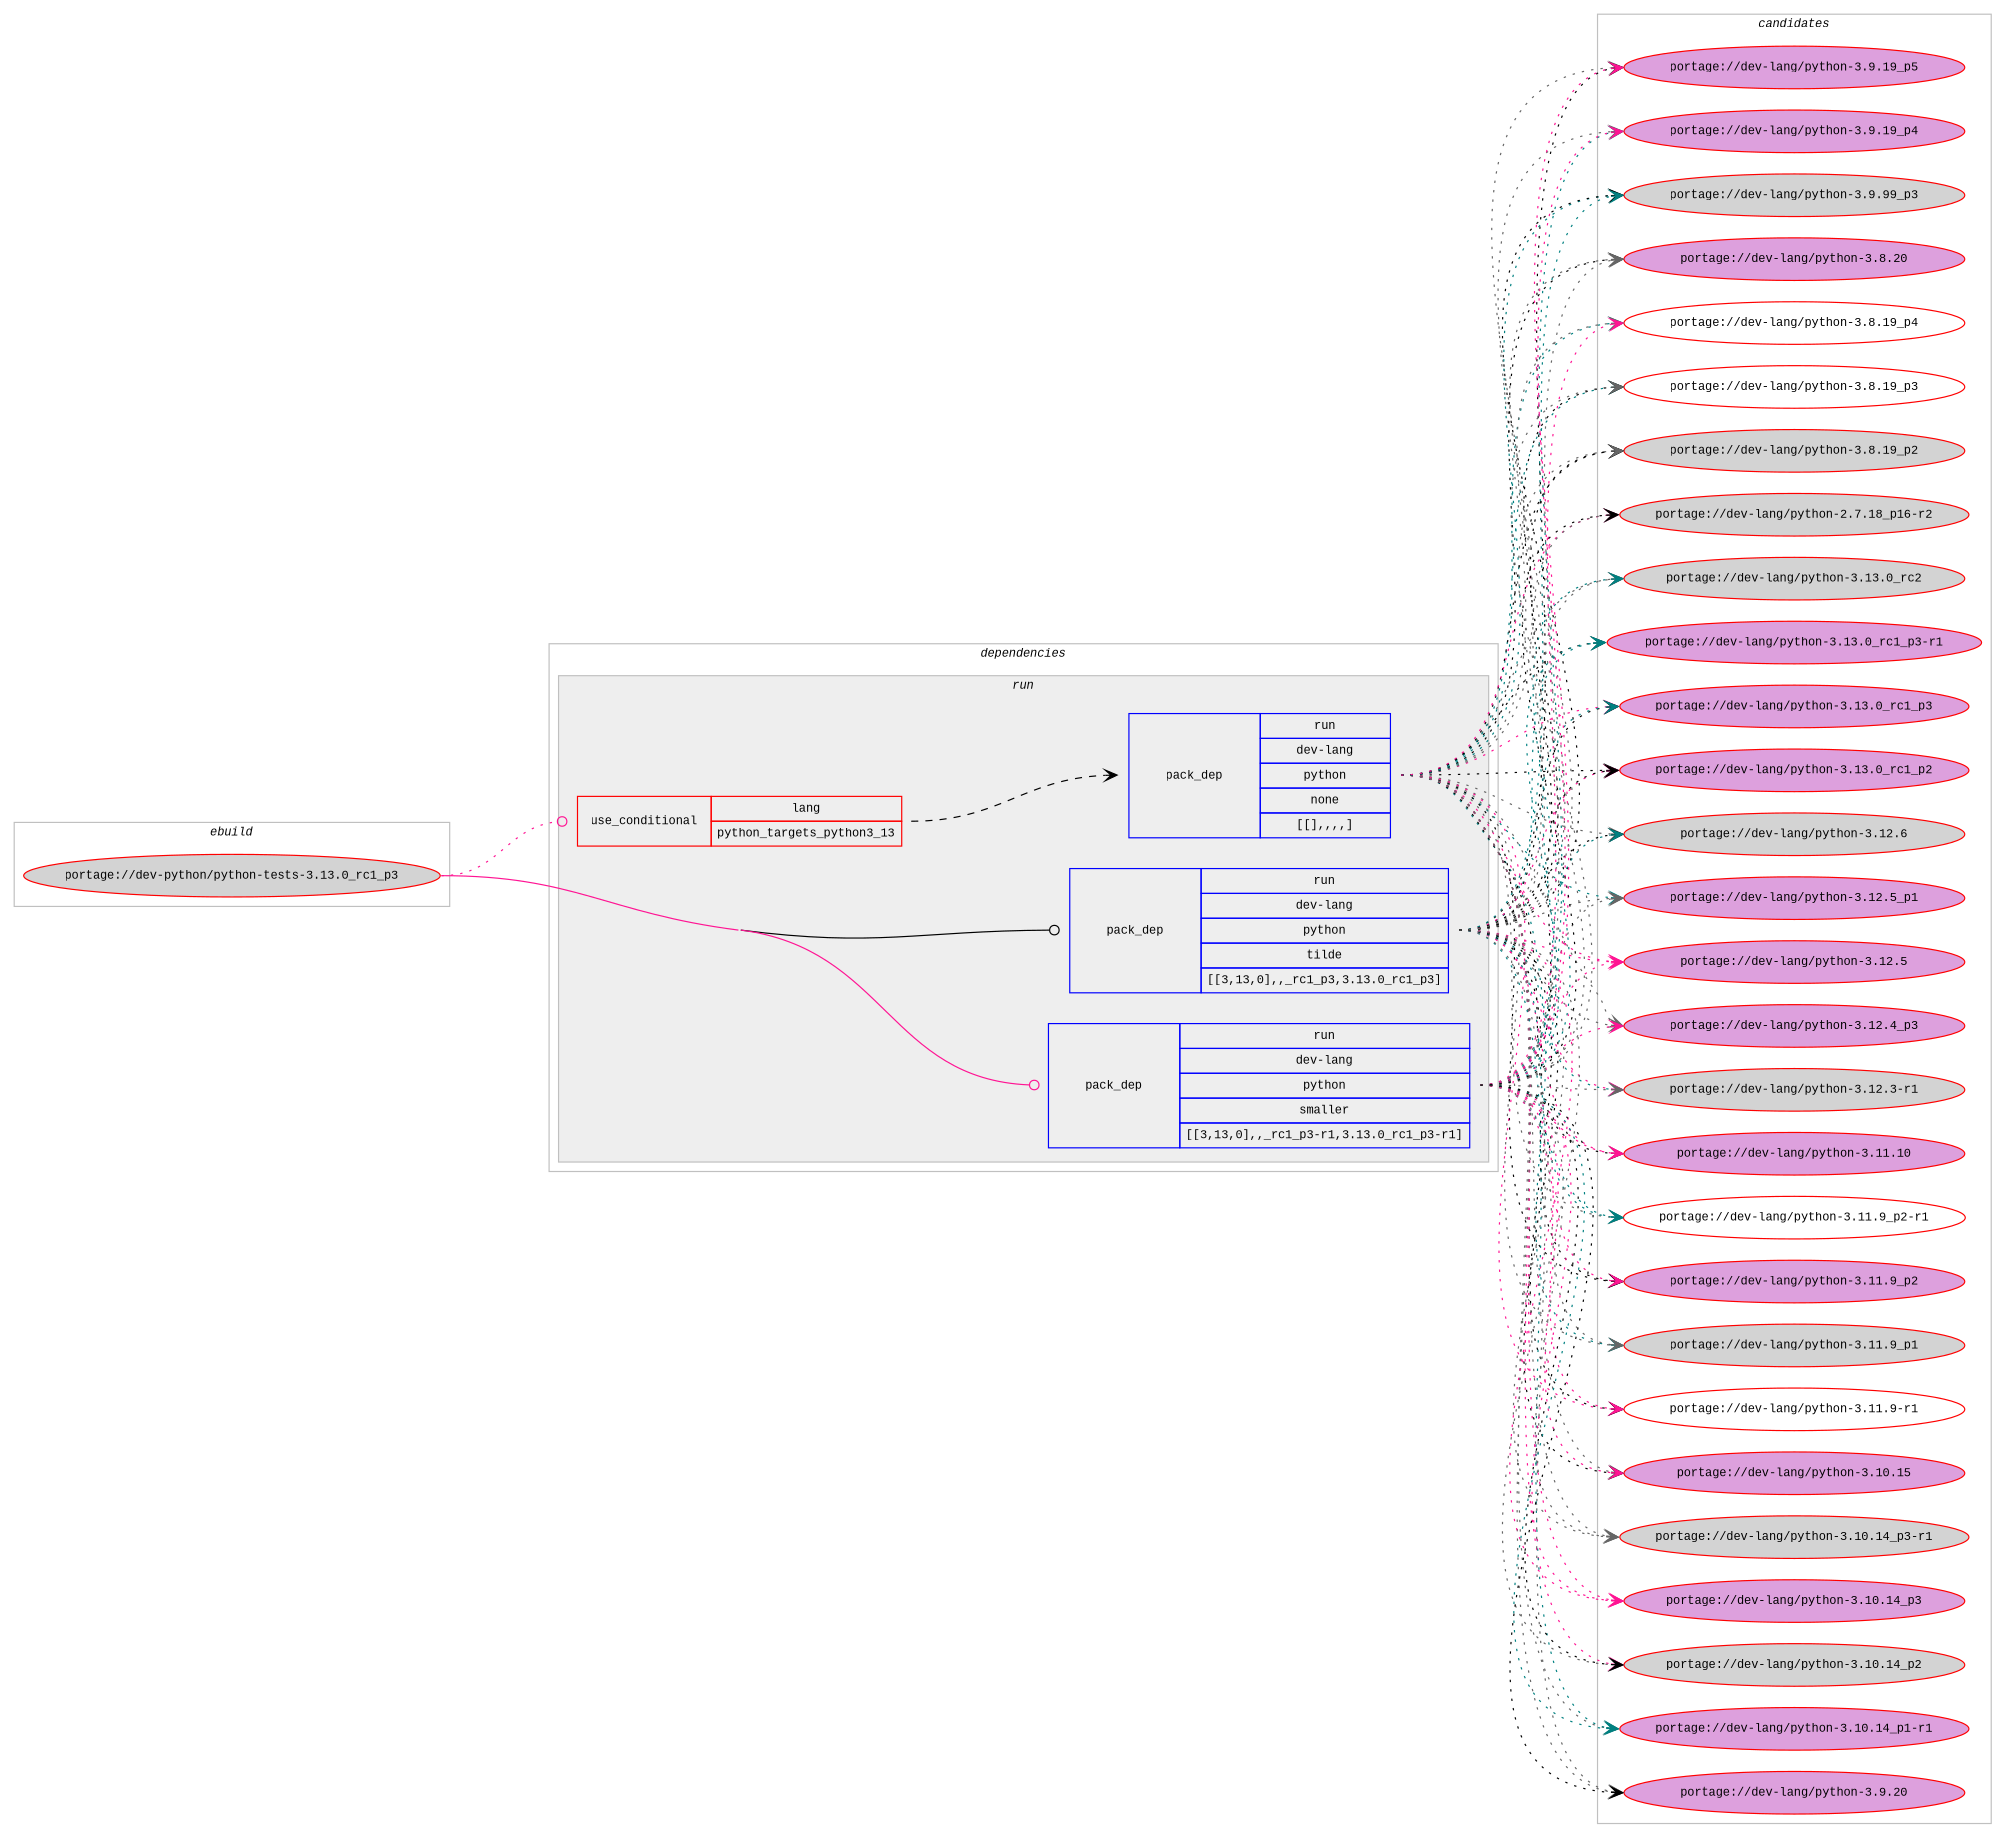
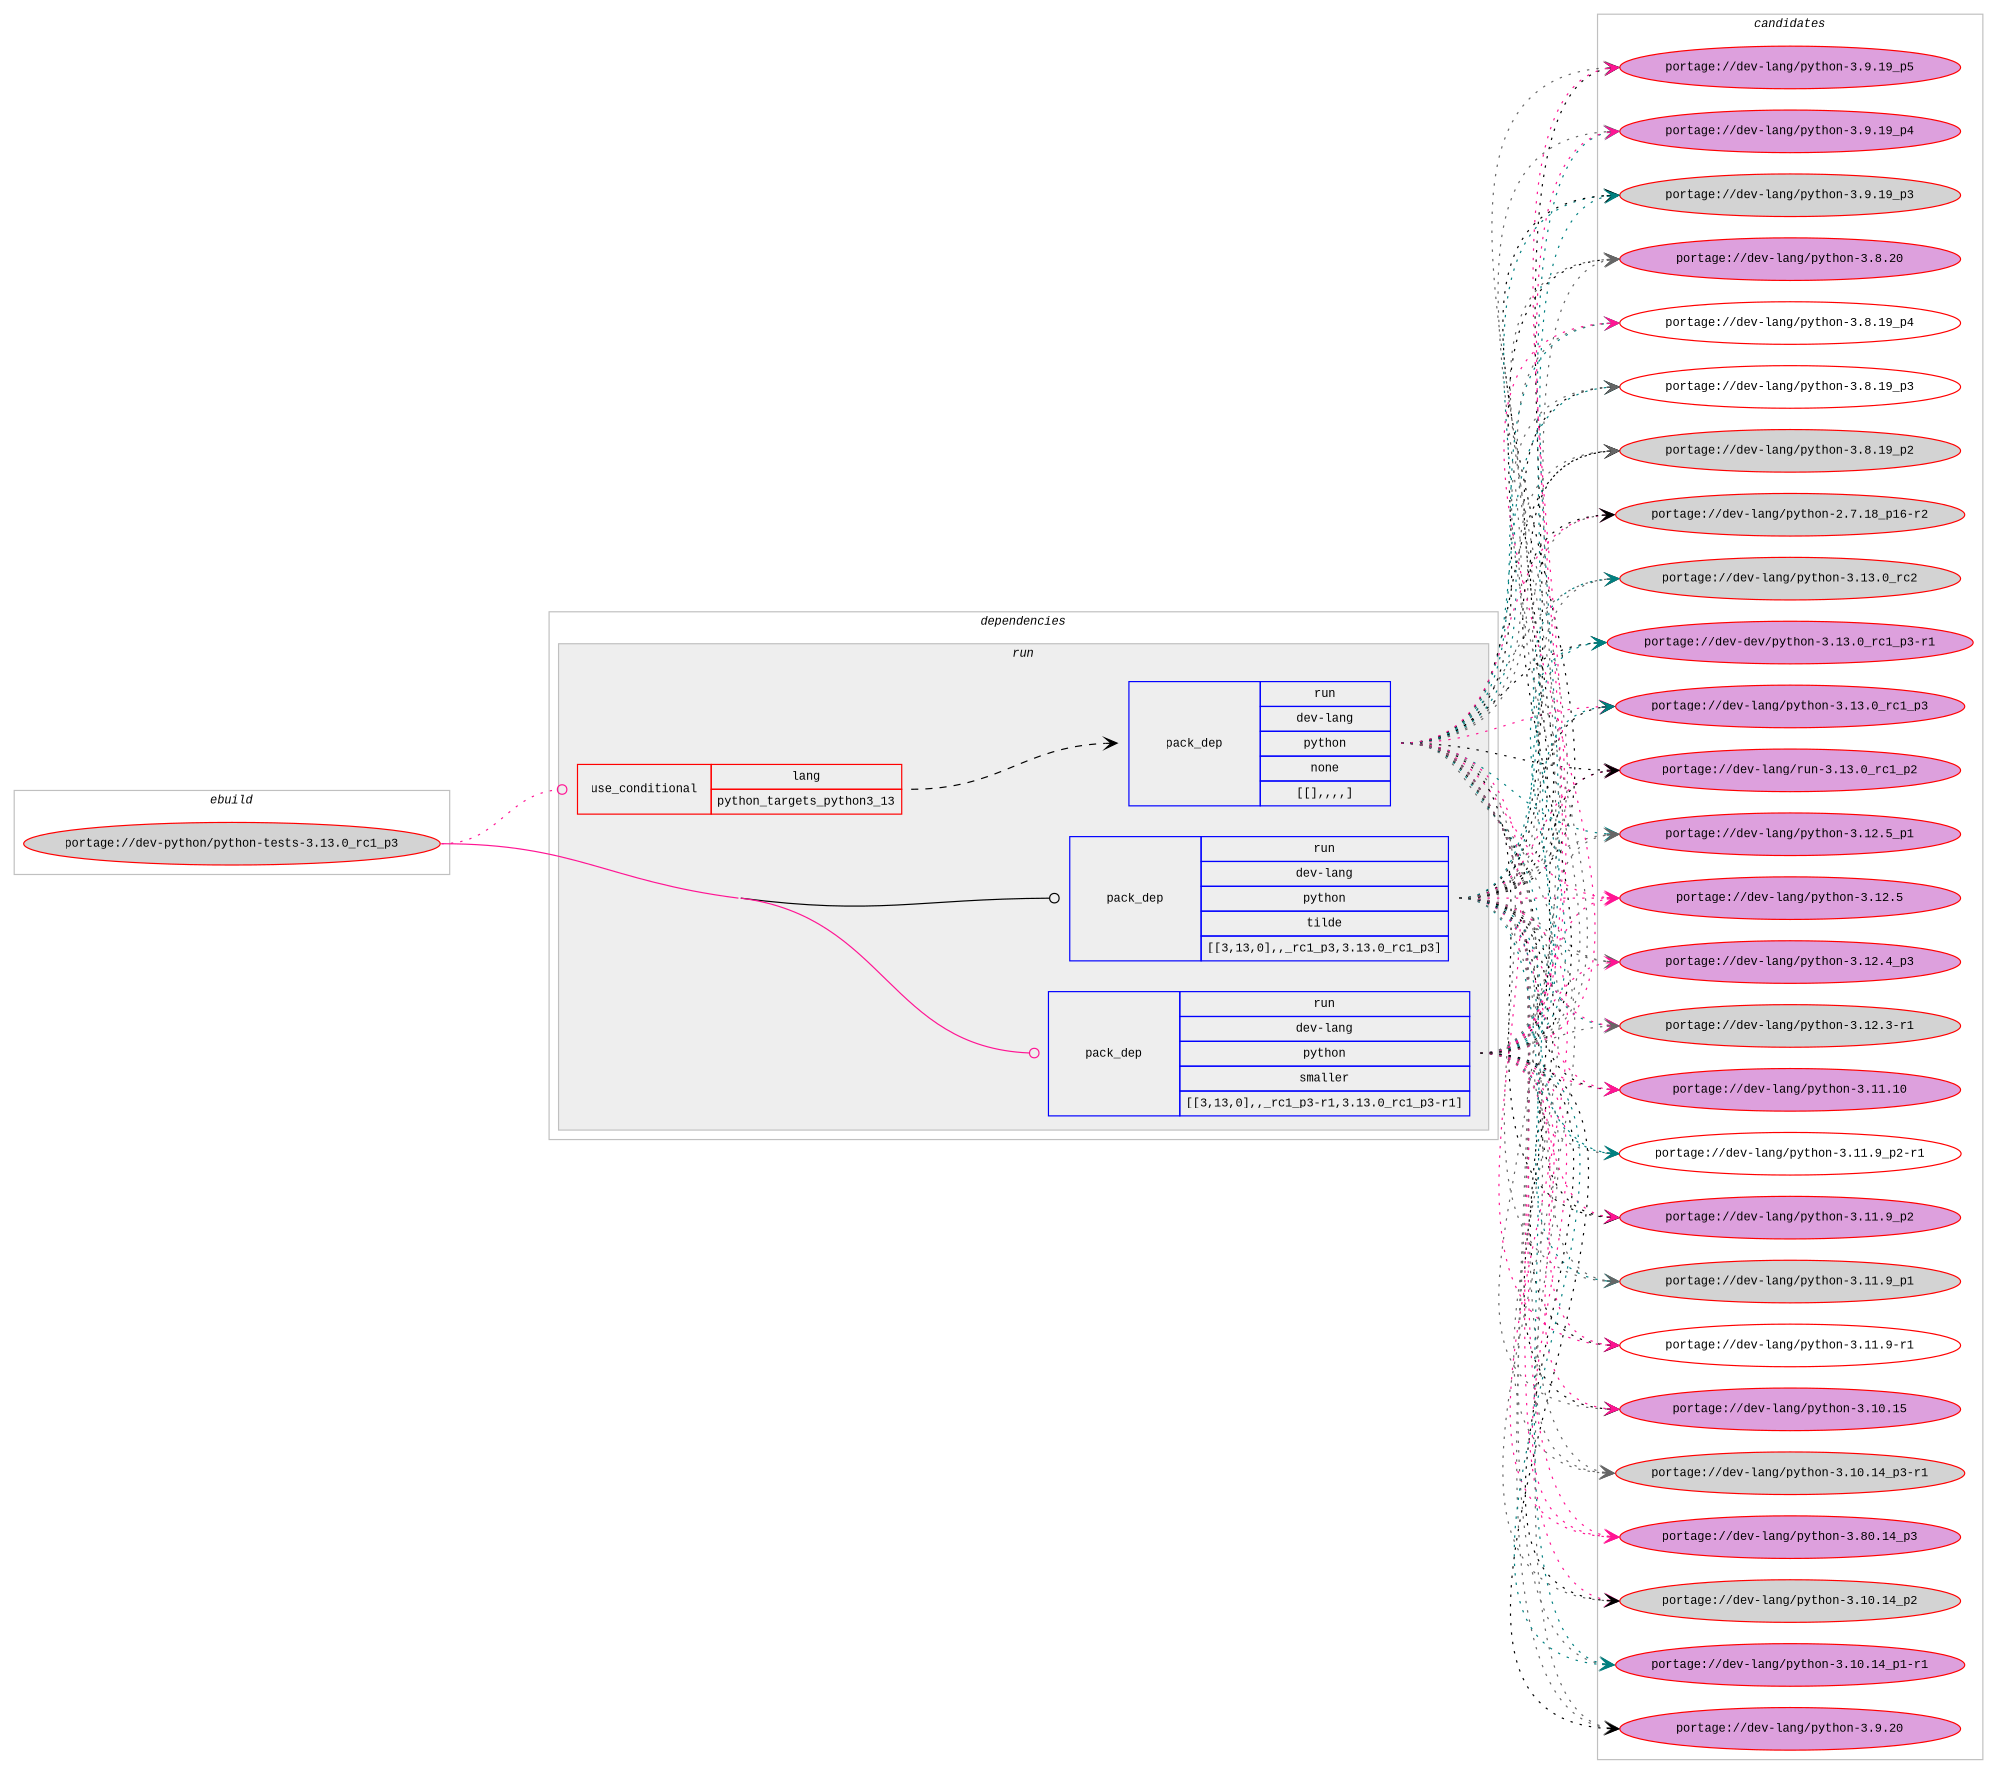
(1794, 195) -> (1790, 195)
(1794, 643) -> (1790, 643)
(1794, 770) -> (1790, 770)
(1794, 834) -> none
(1794, 1601) -> (1790, 1537)
